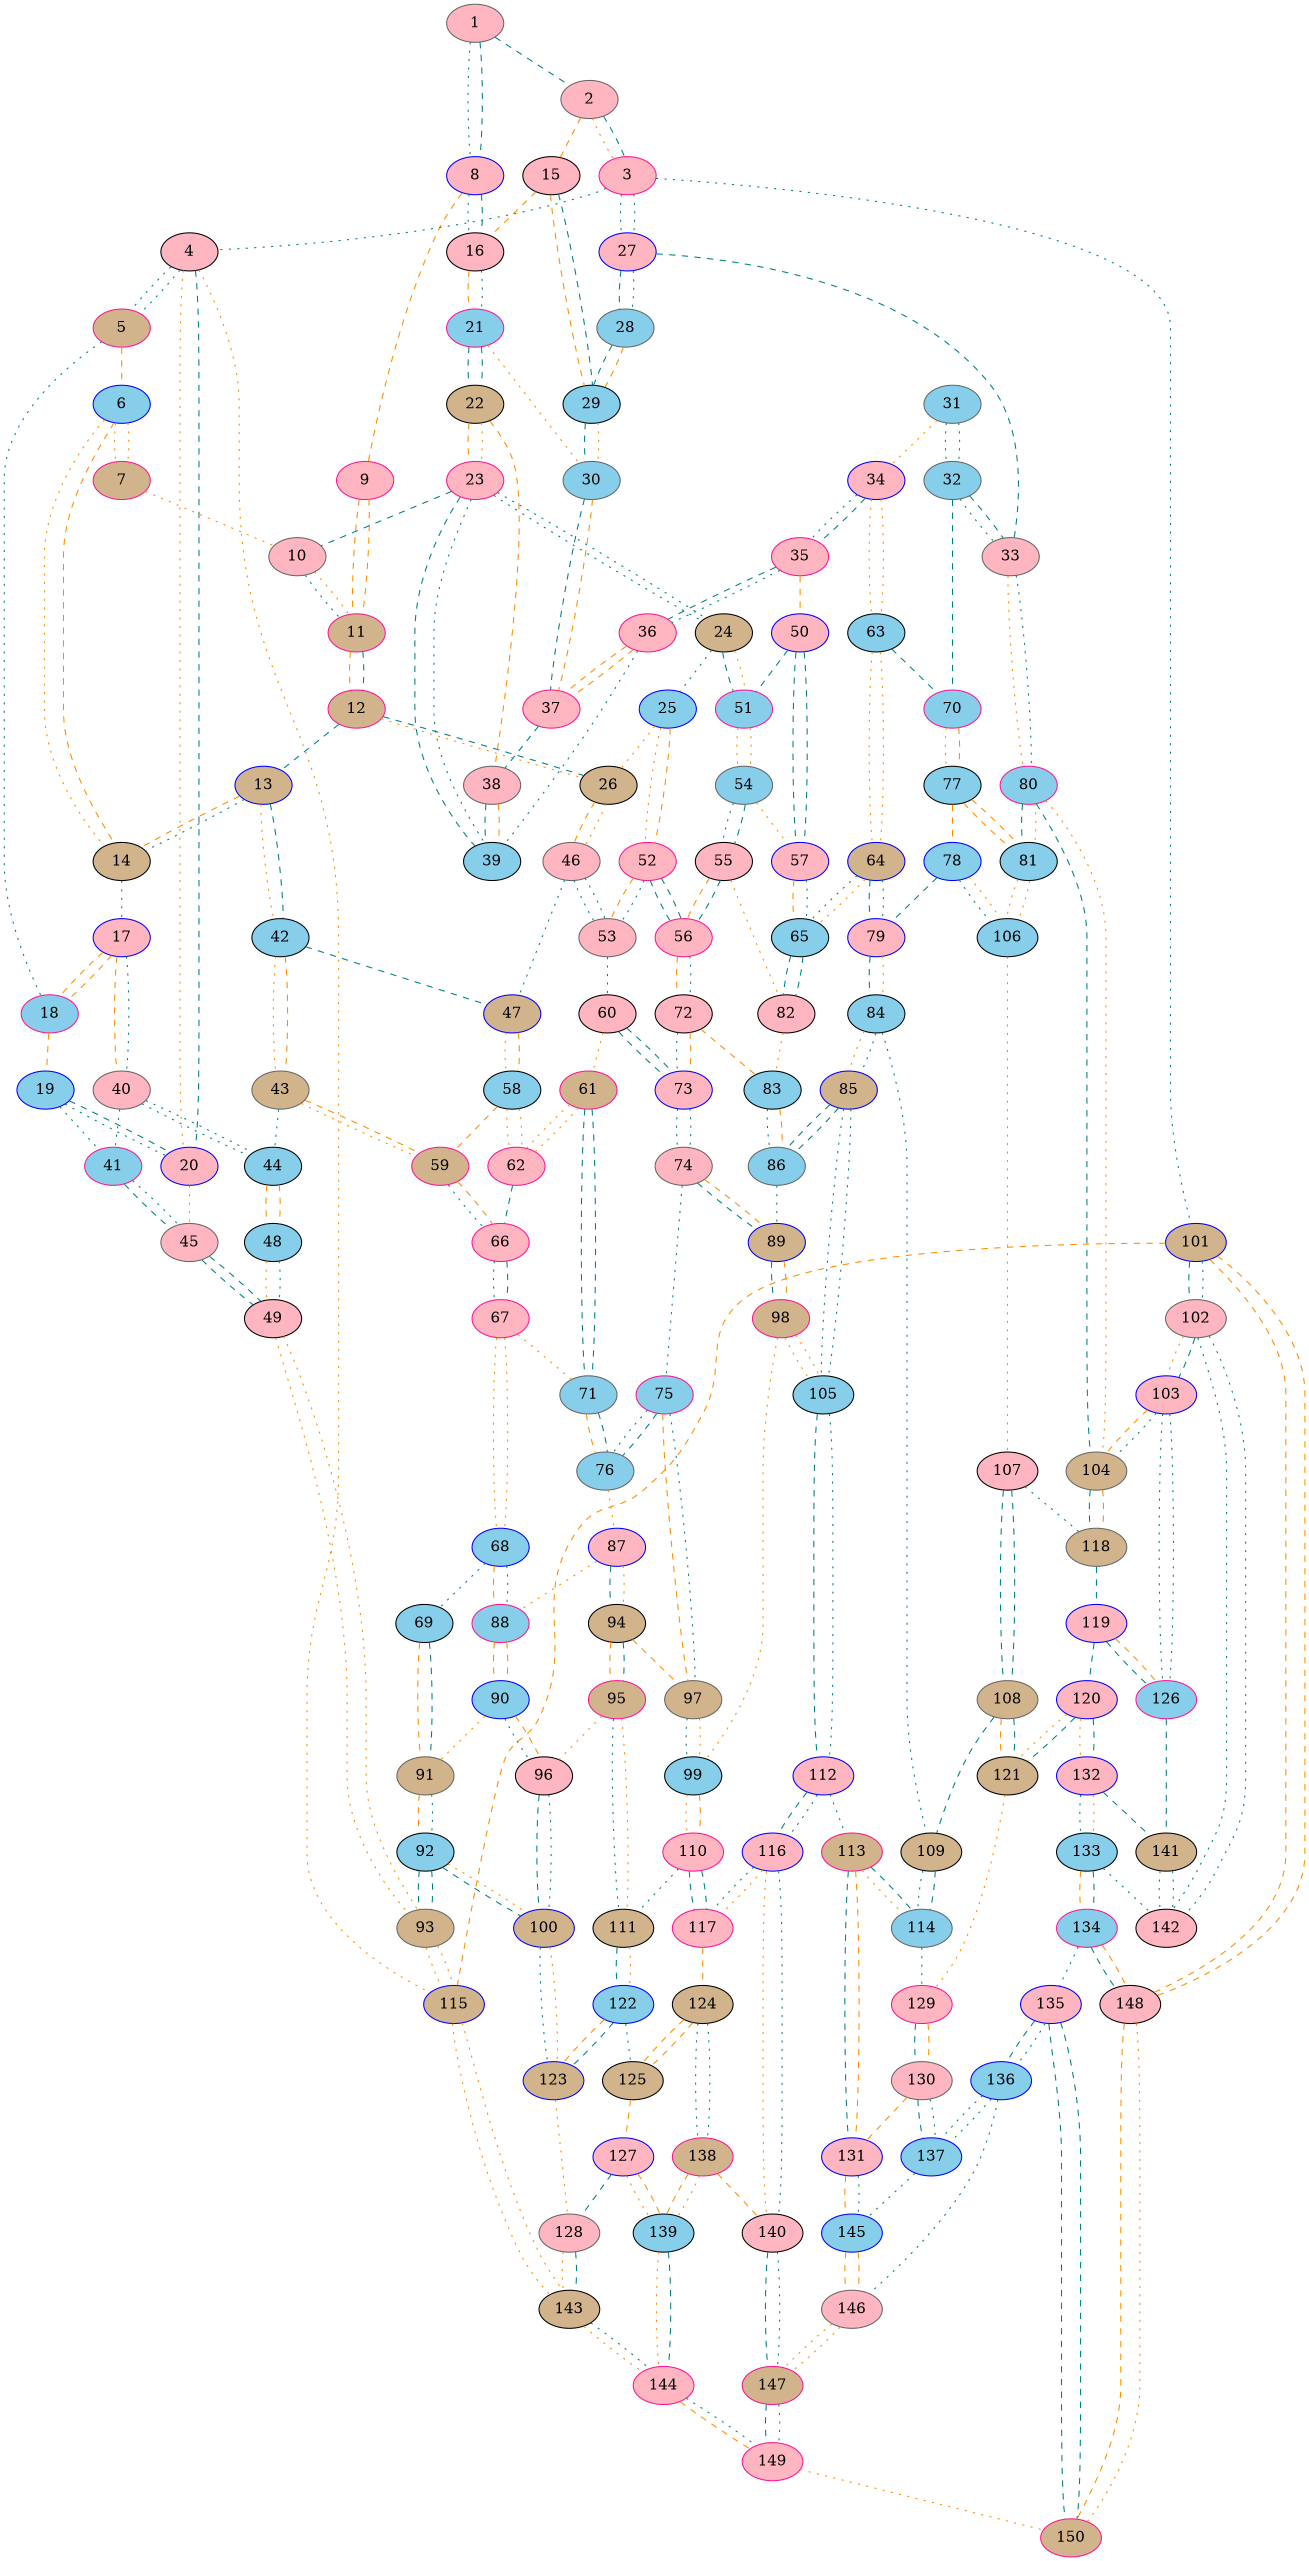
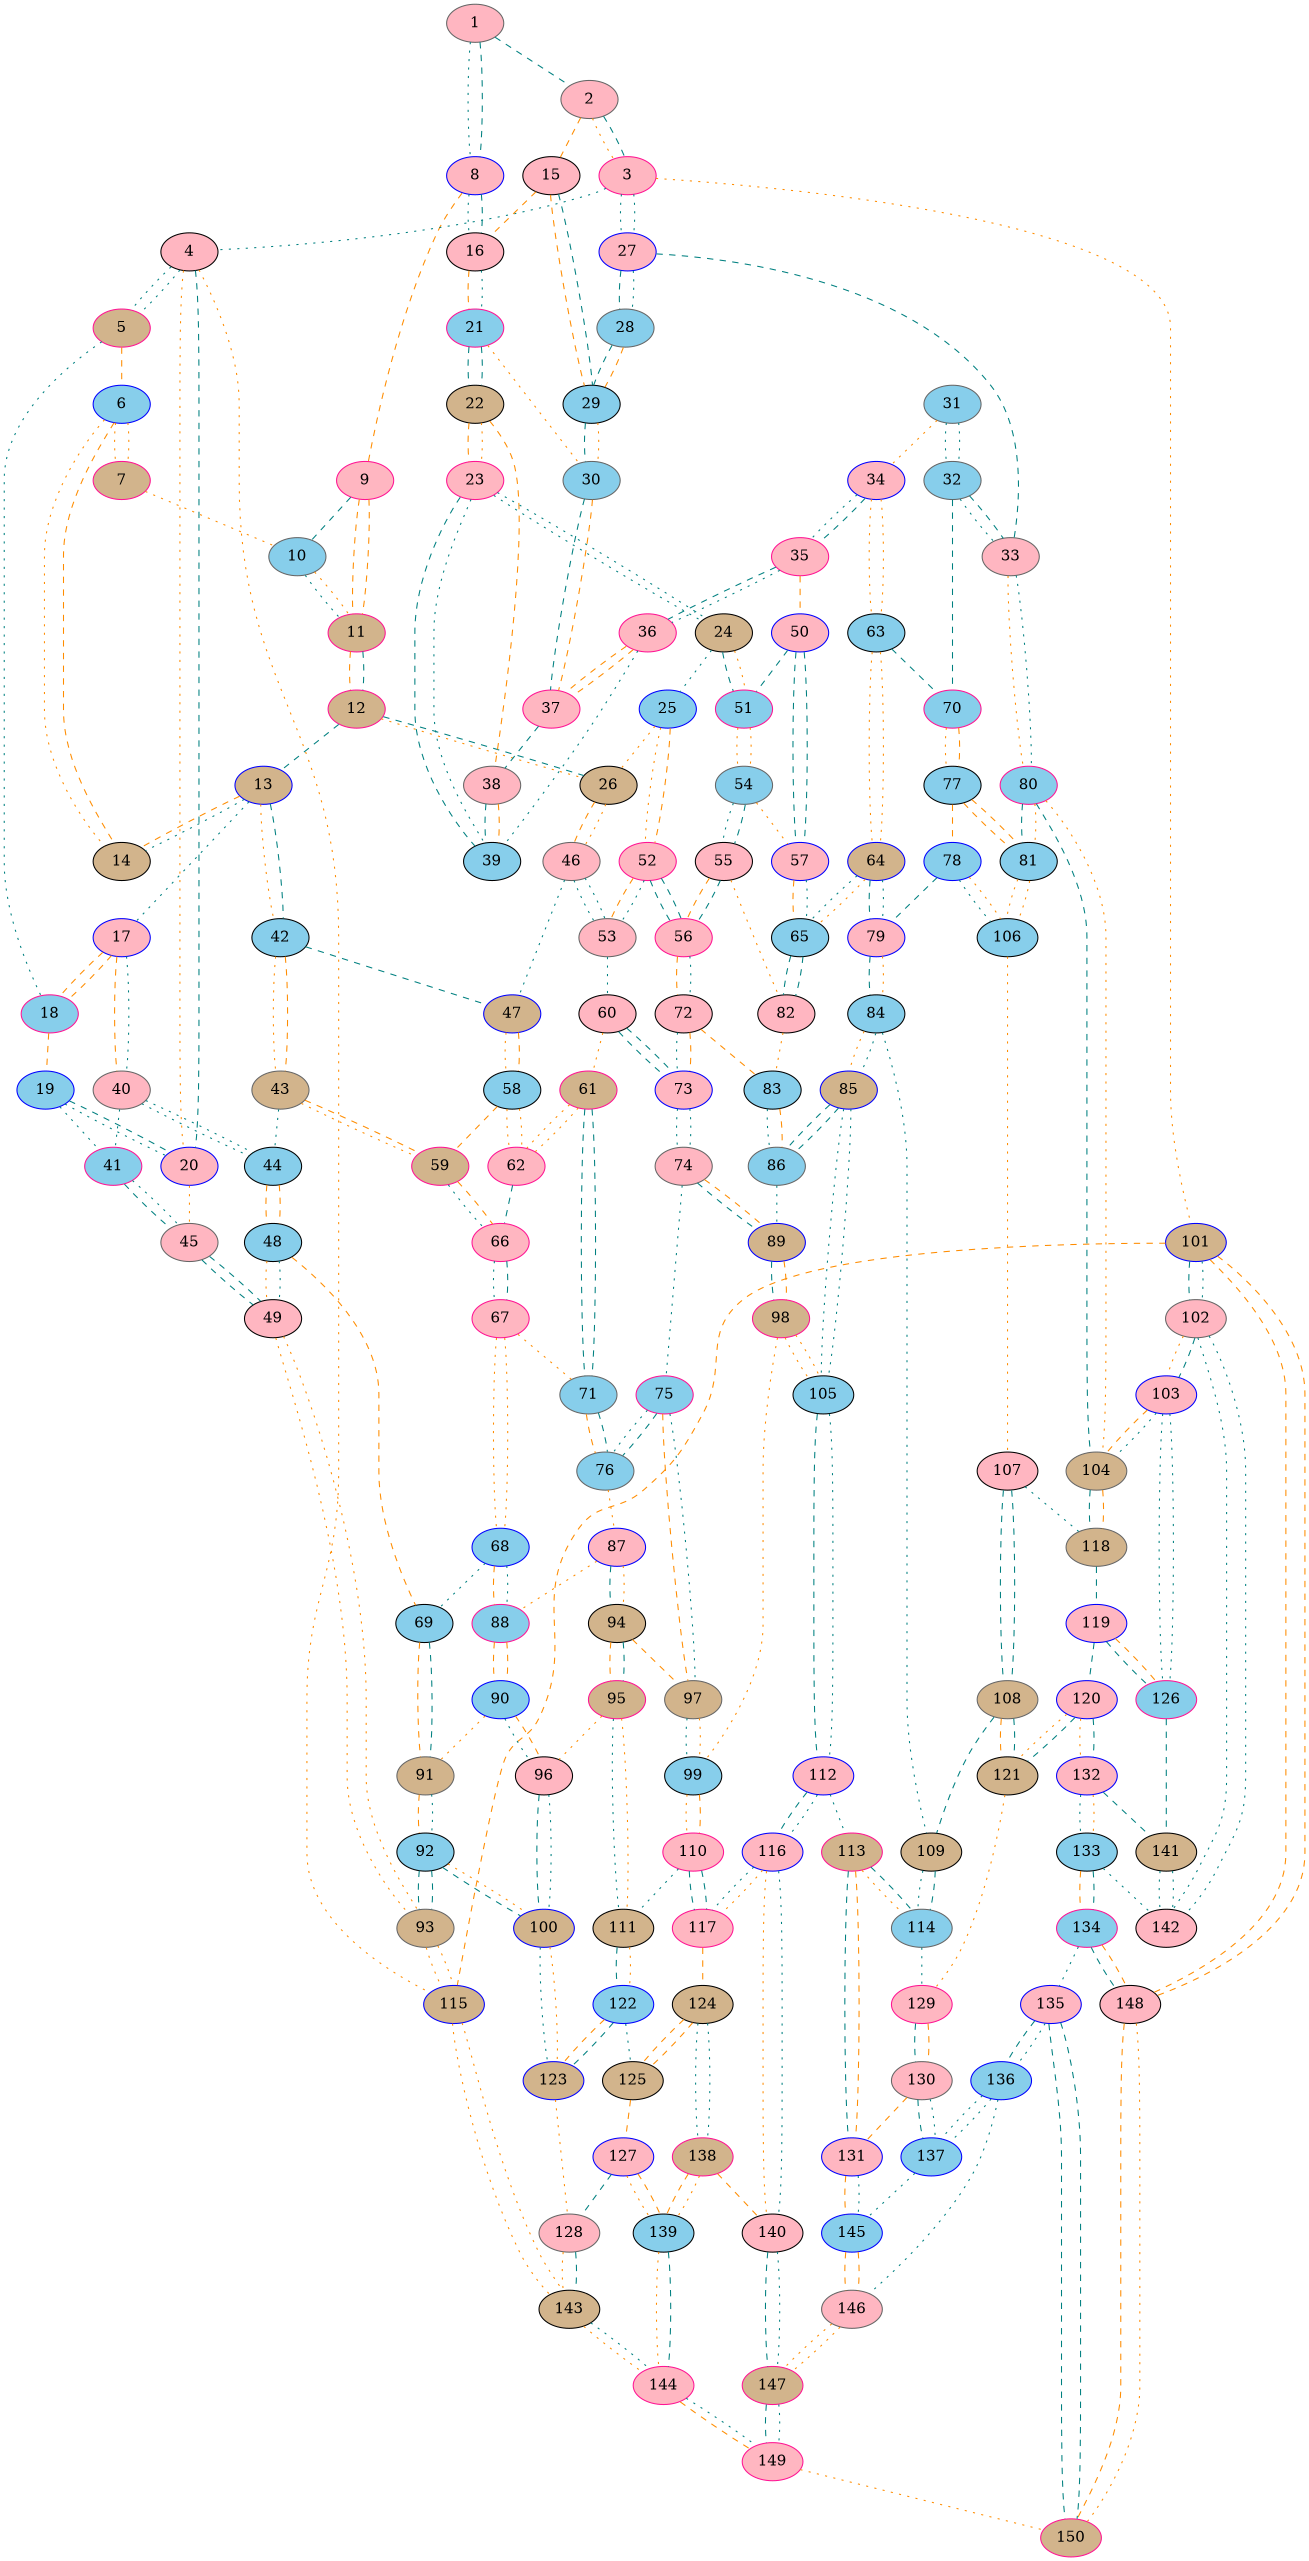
(1171, 498) -> (1171, 498)
(386, 519) -> (331, 519)
(297, 557) -> (297, 557)
(122, 900) -> (190, 864)
none -> (379, 1419)
